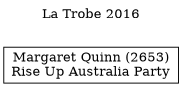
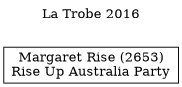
(91, 65) -> (91, 65)
